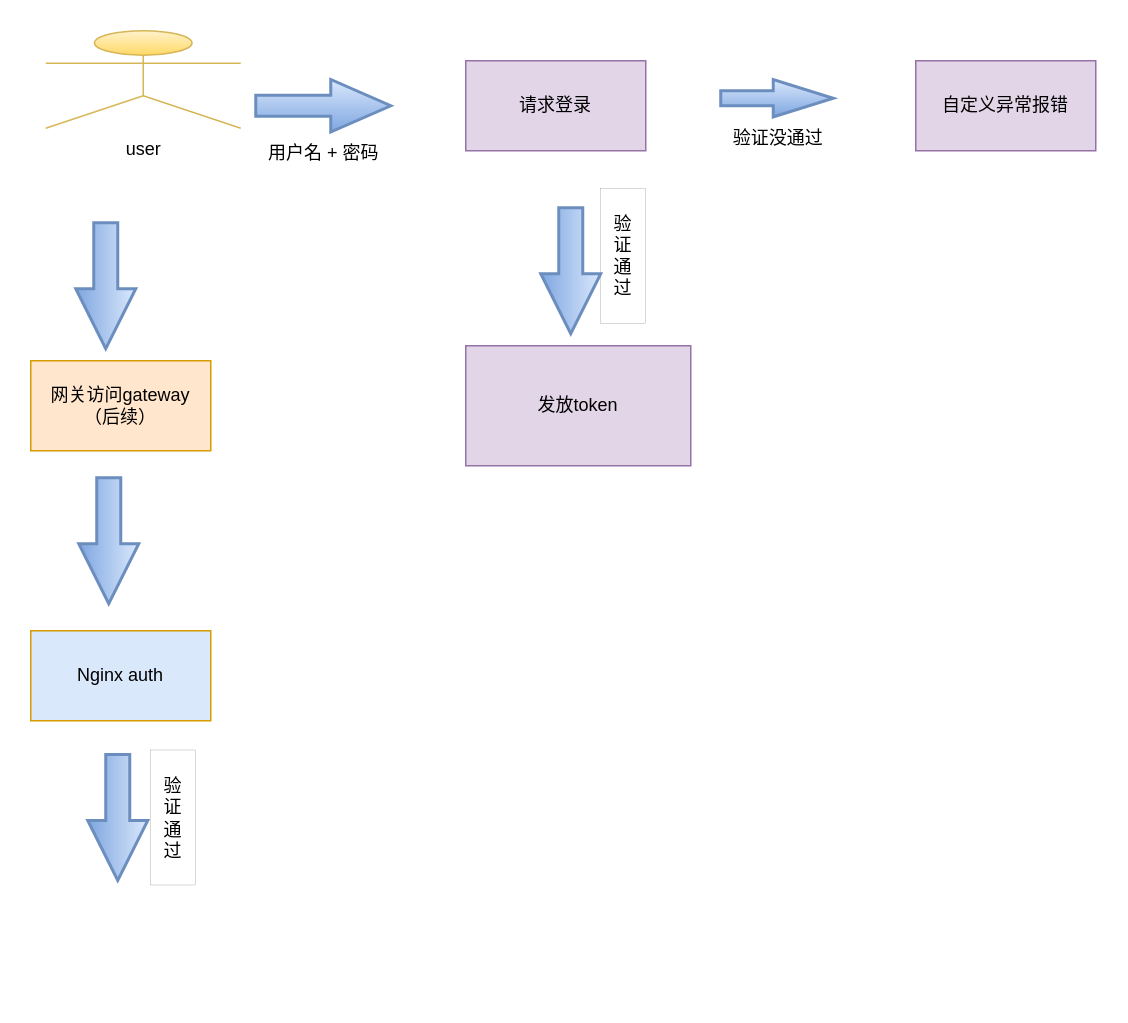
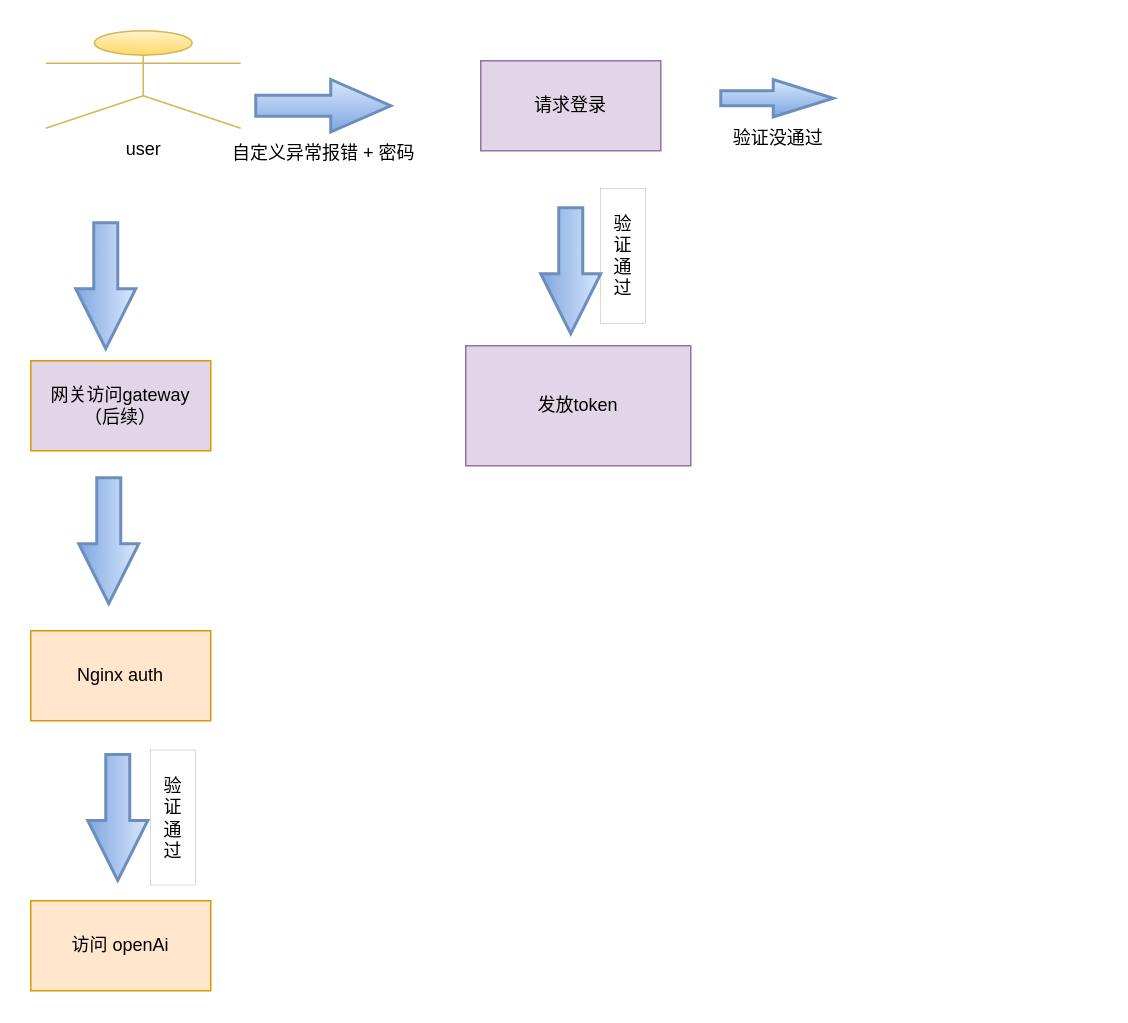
(556, 106) -> (571, 106)
(1006, 106) -> none
(324, 154) -> (324, 154)
(121, 406) -> (121, 406)
(121, 676) -> (121, 676)
none -> (121, 946)
